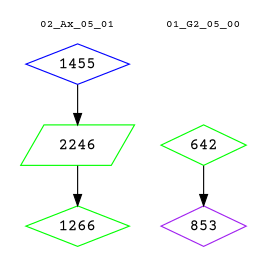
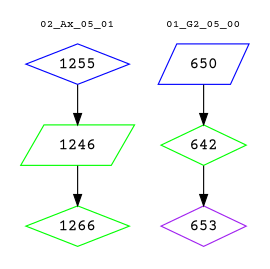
(78, 64) -> (78, 64)
none -> (204, 64)
(78, 145) -> (78, 145)
(204, 226) -> (204, 226)
